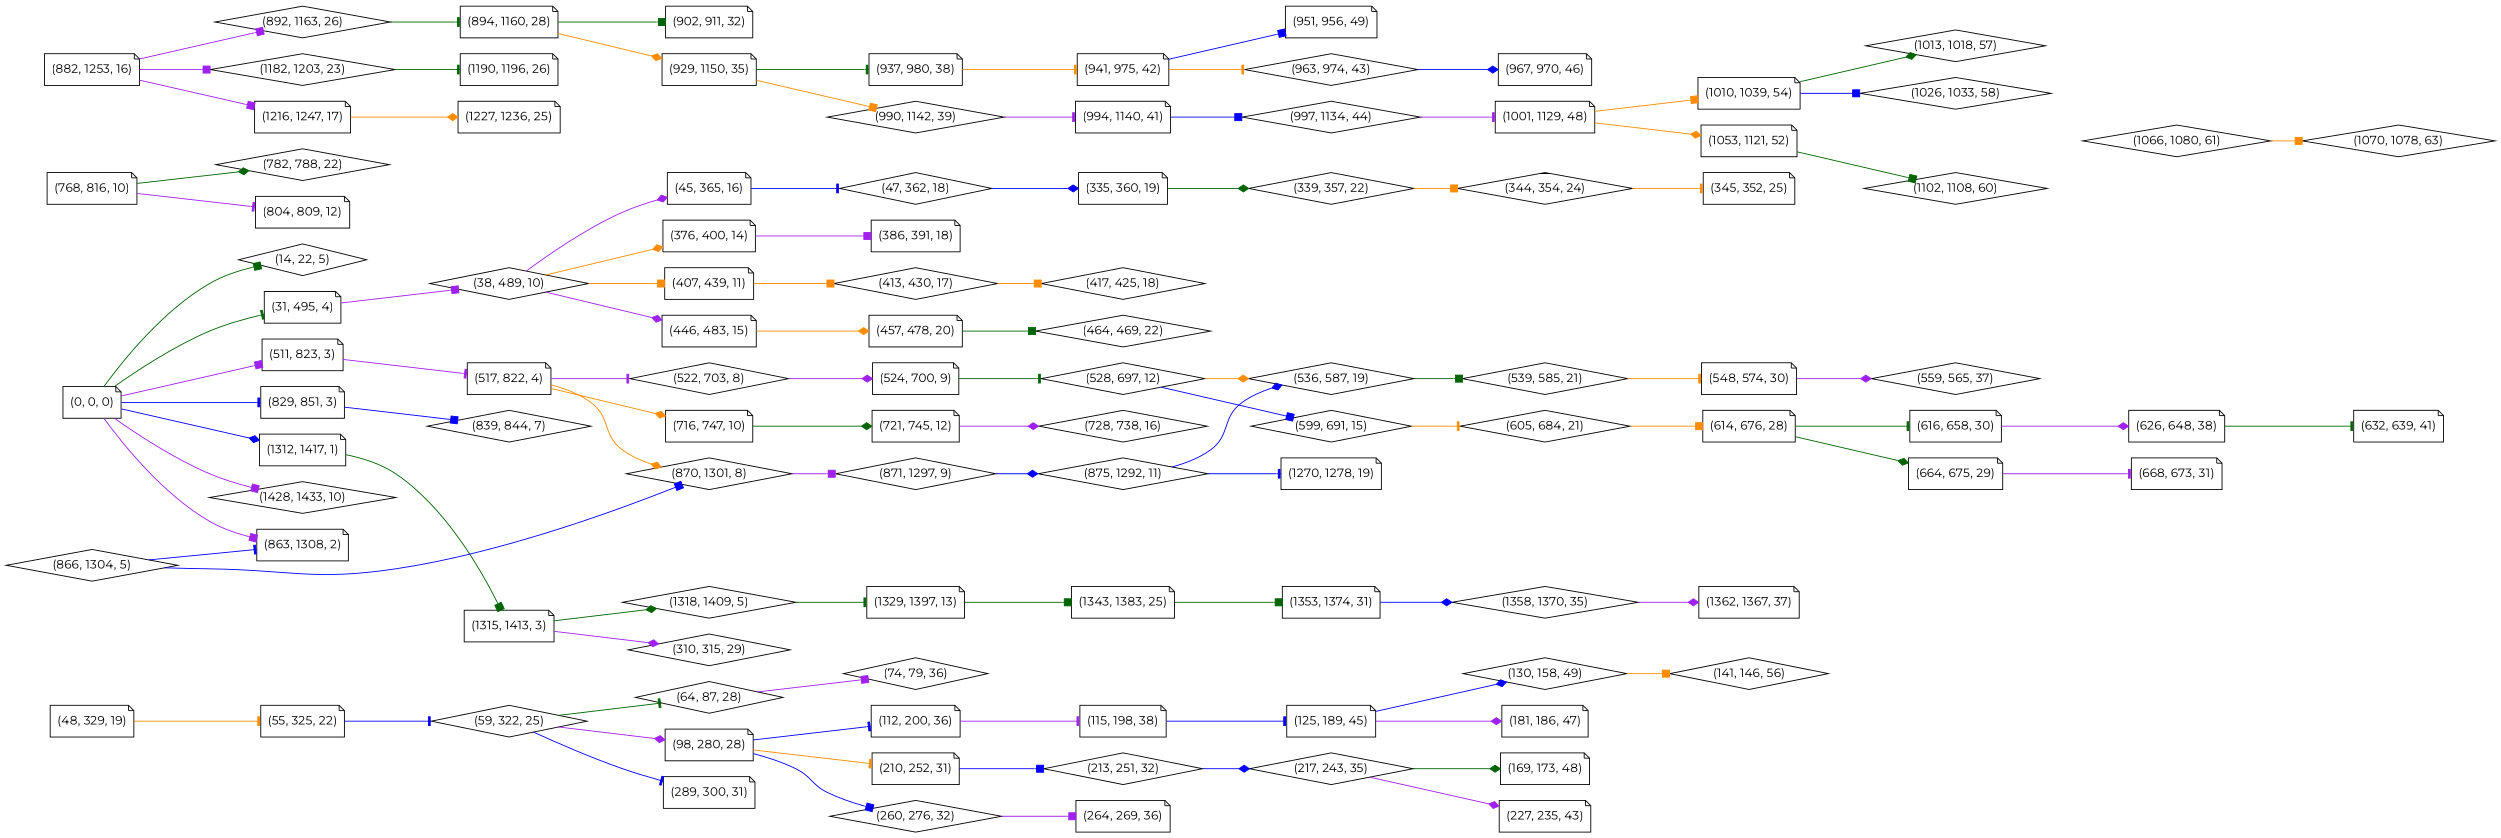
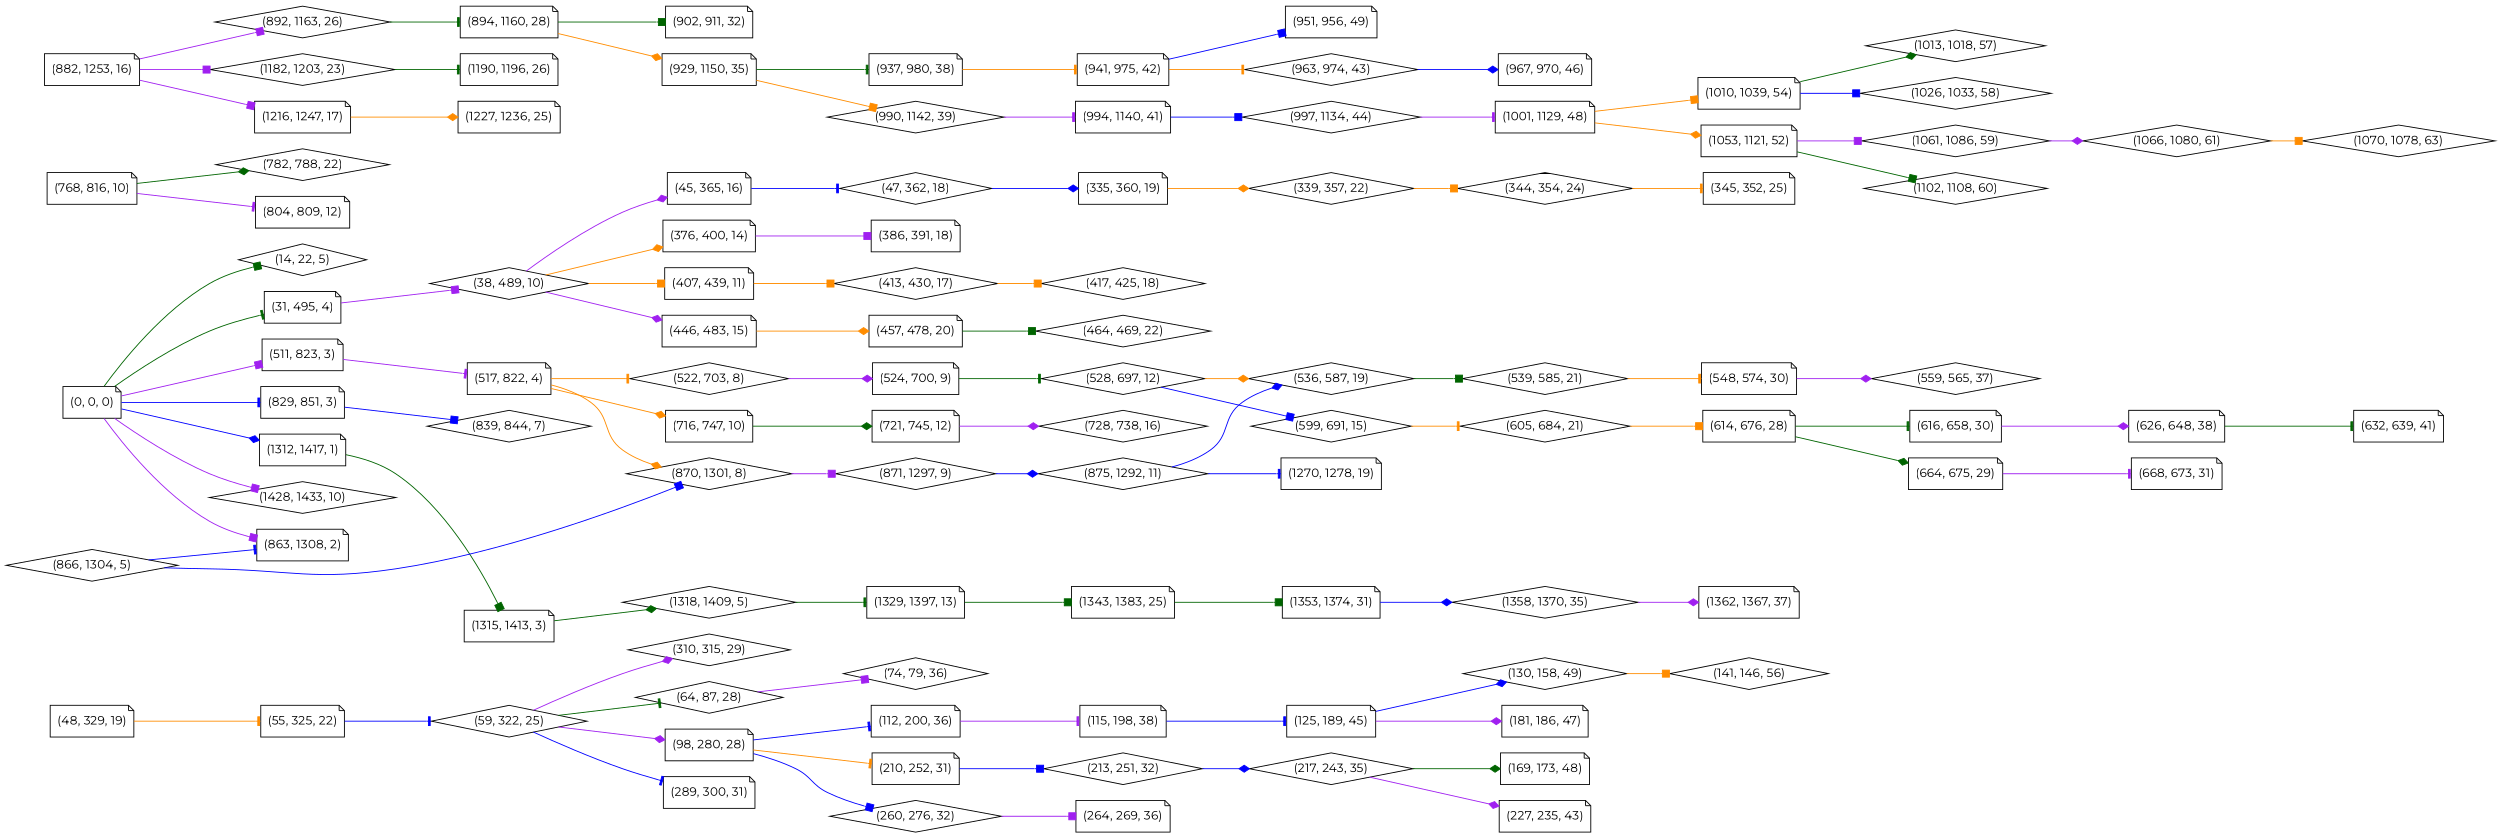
none -> (1956, 141)
(1203, 188) -> (1203, 188)
(588, 379) -> (588, 379)
(601, 637) -> (597, 683)
